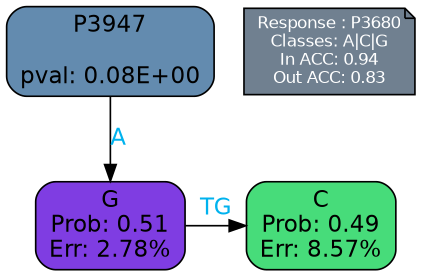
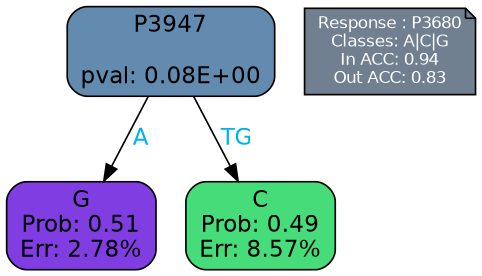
(207, 226) -> (212, 131)
